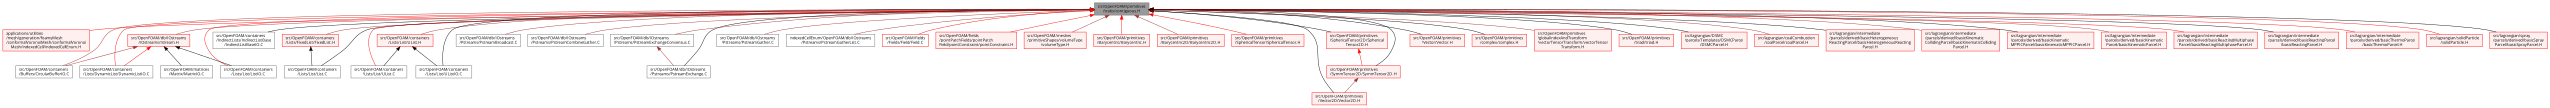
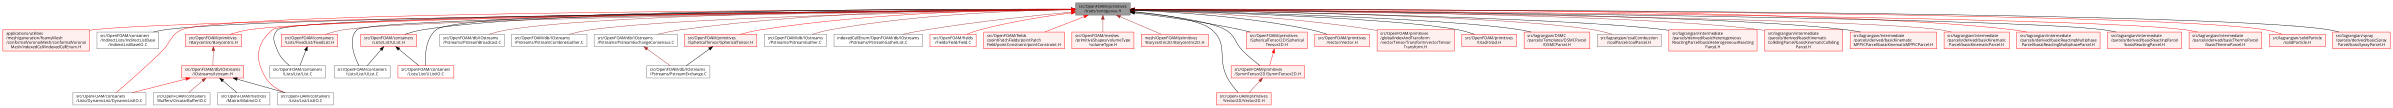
(570, 12) -> none
(755, 12) -> (737, 12)
(878, 13) -> (698, 57)
(633, 15) -> (213, 58)
(712, 15) -> (695, 15)
(1191, 40) -> (1175, 40)
(1499, 40) -> none
(1786, 40) -> (1629, 40)
(444, 72) -> (426, 72)
